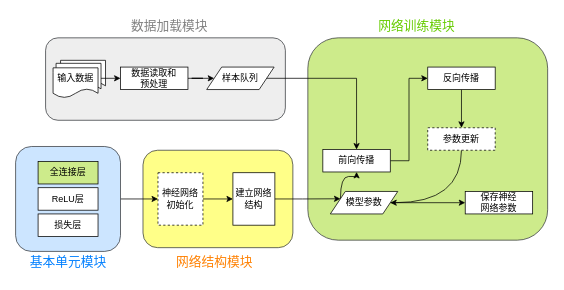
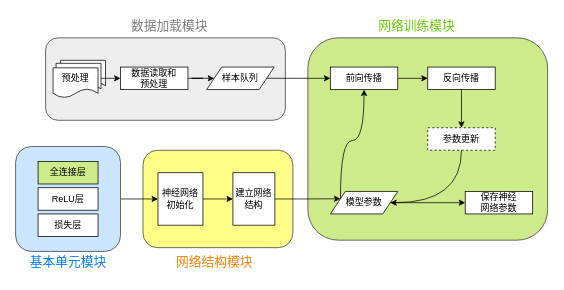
(75, 78) -> (75, 78)
(357, 161) -> (364, 78)
(180, 199) -> (180, 199)
